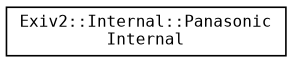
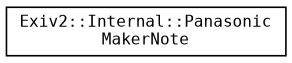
(146, 31) -> (146, 31)
